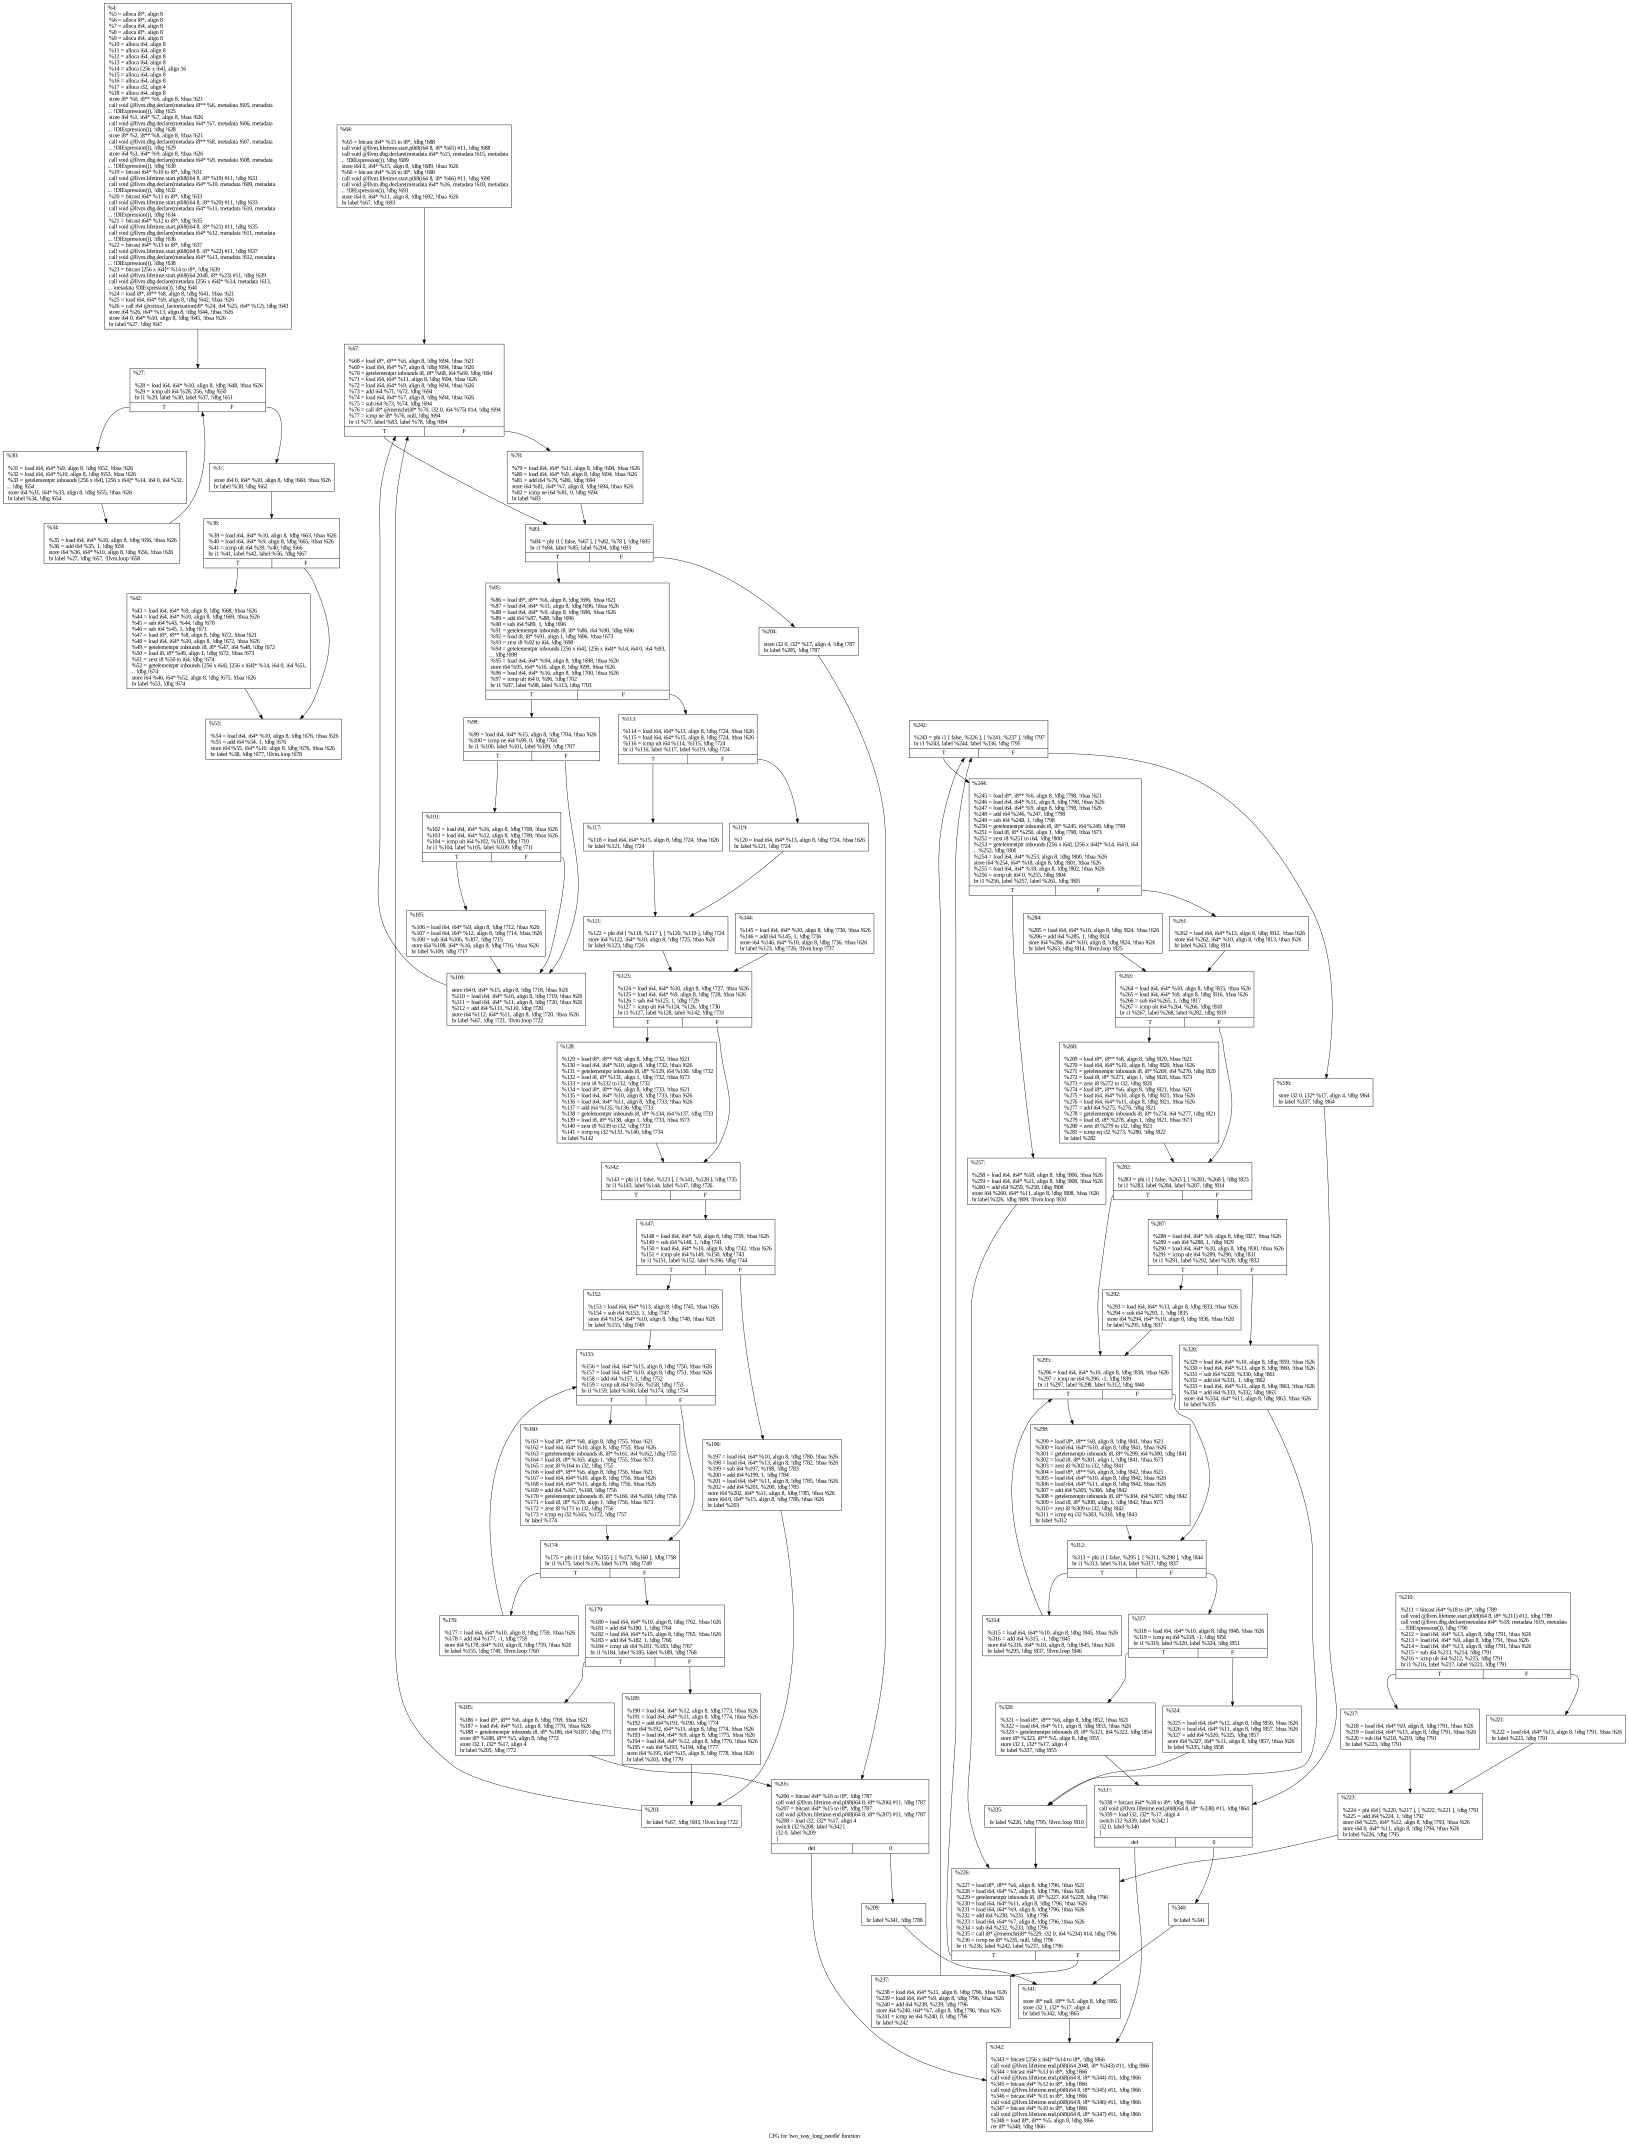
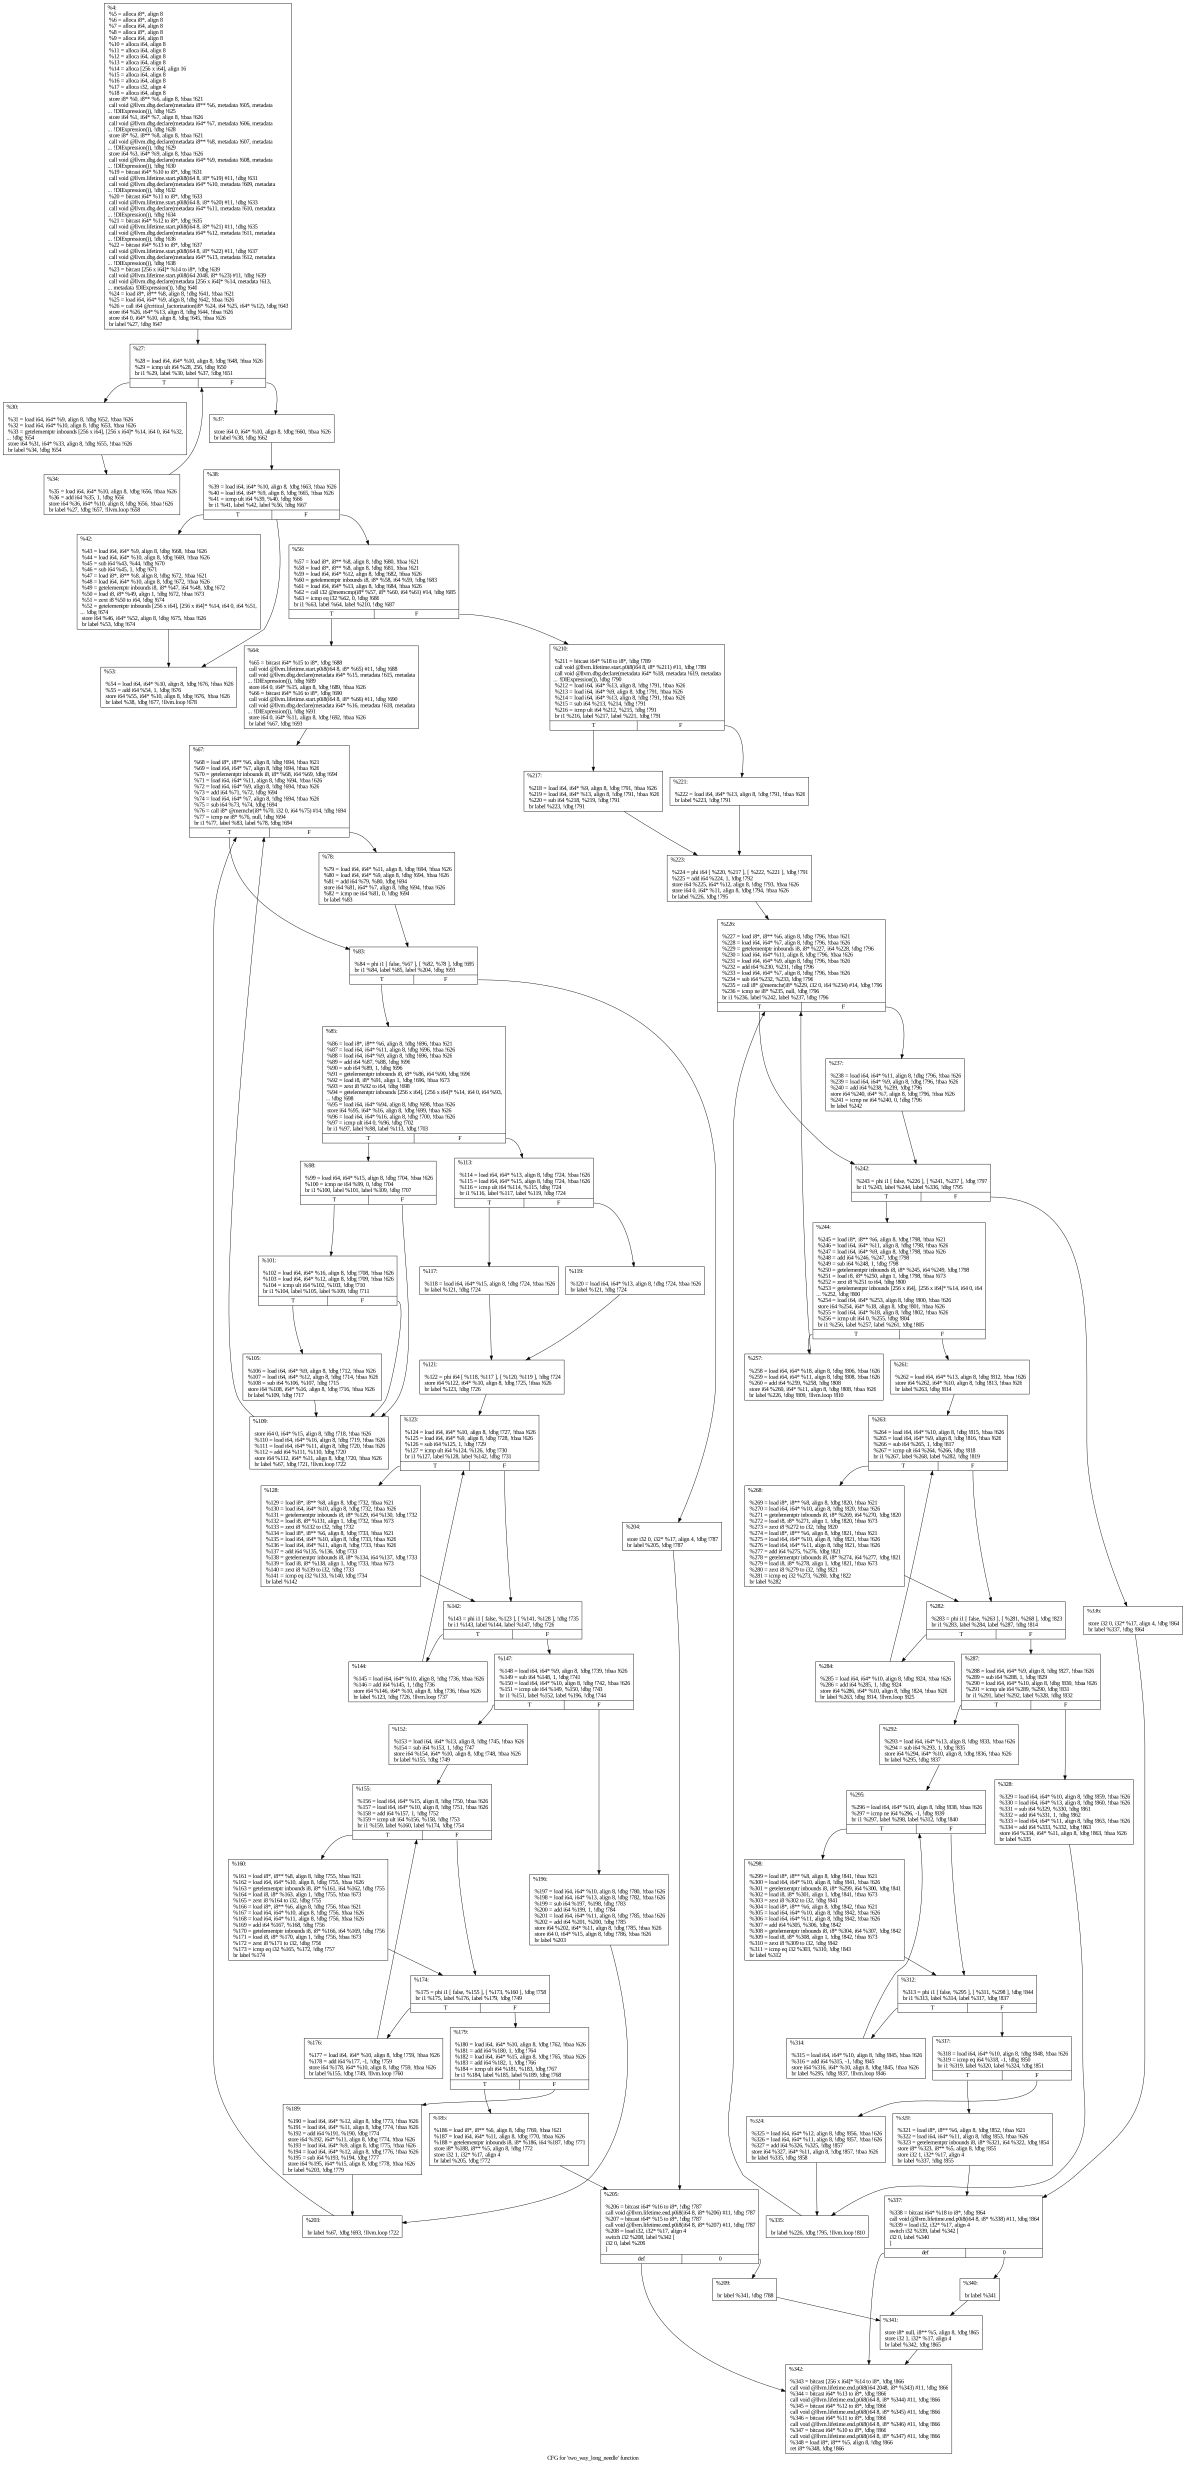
none -> (374, 582)
(1101, 1273) -> (915, 1646)
none -> (435, 1645)
